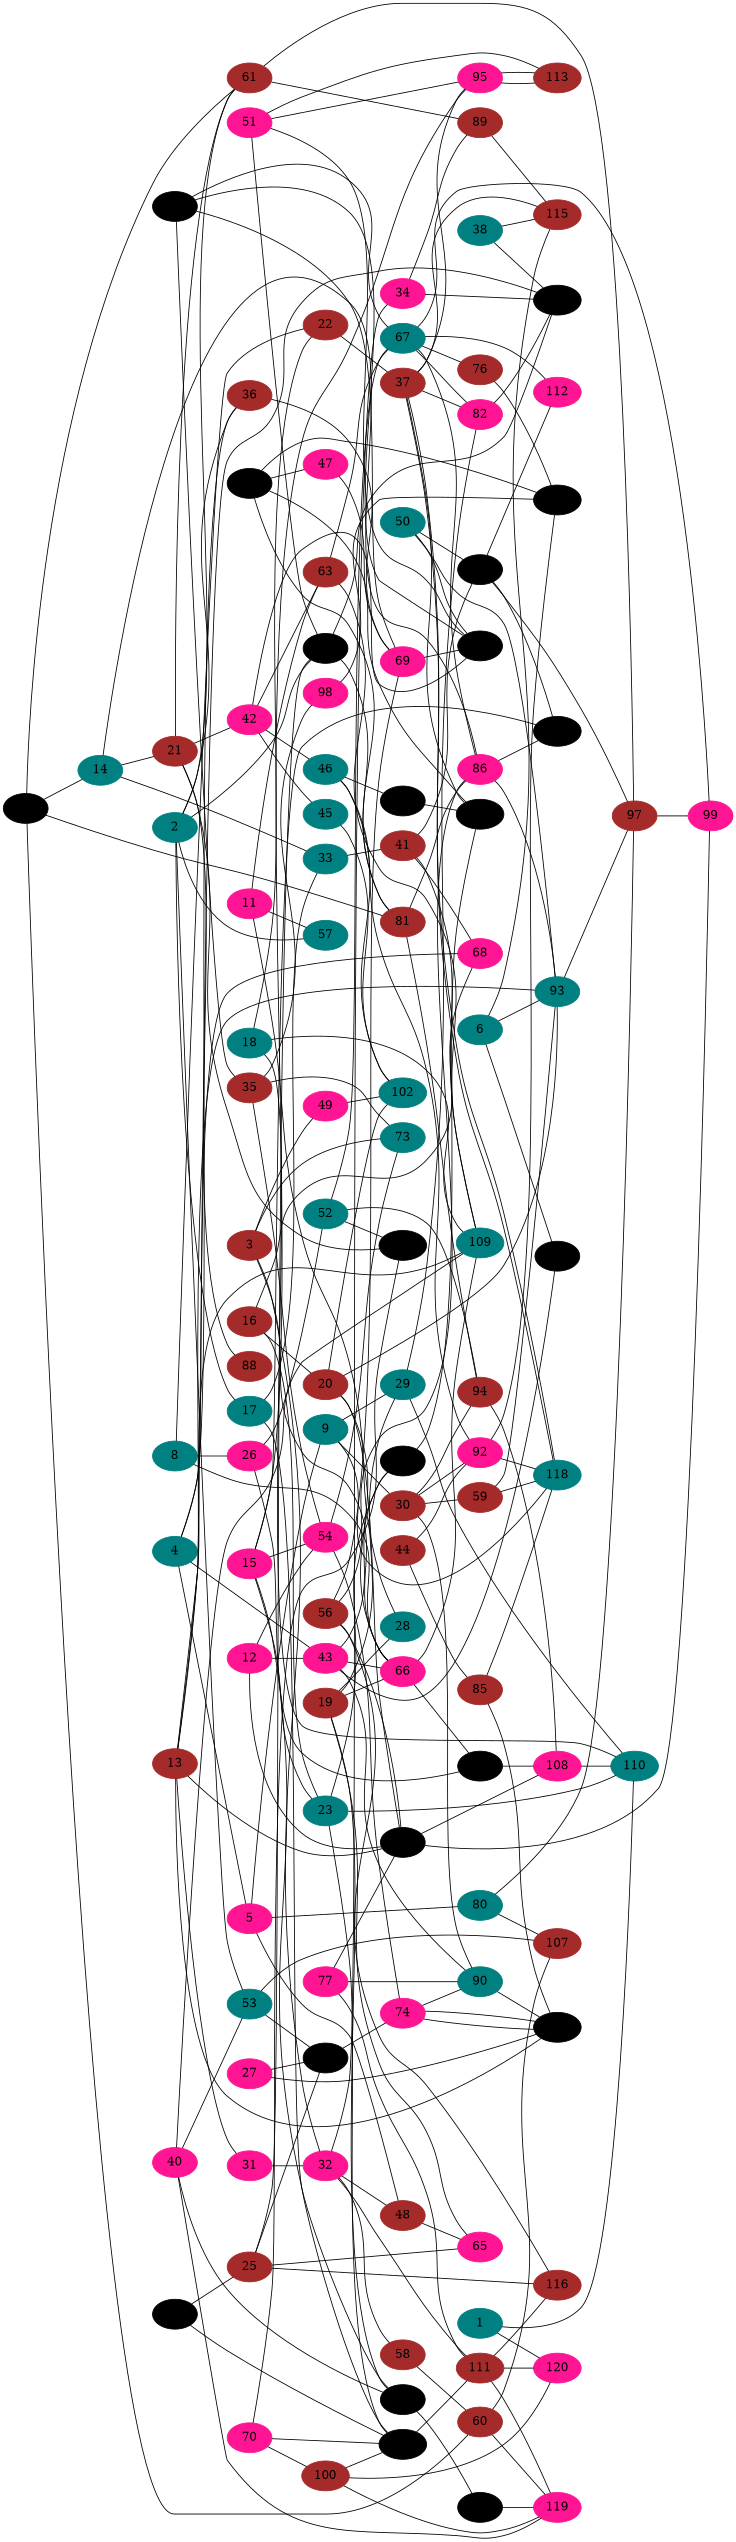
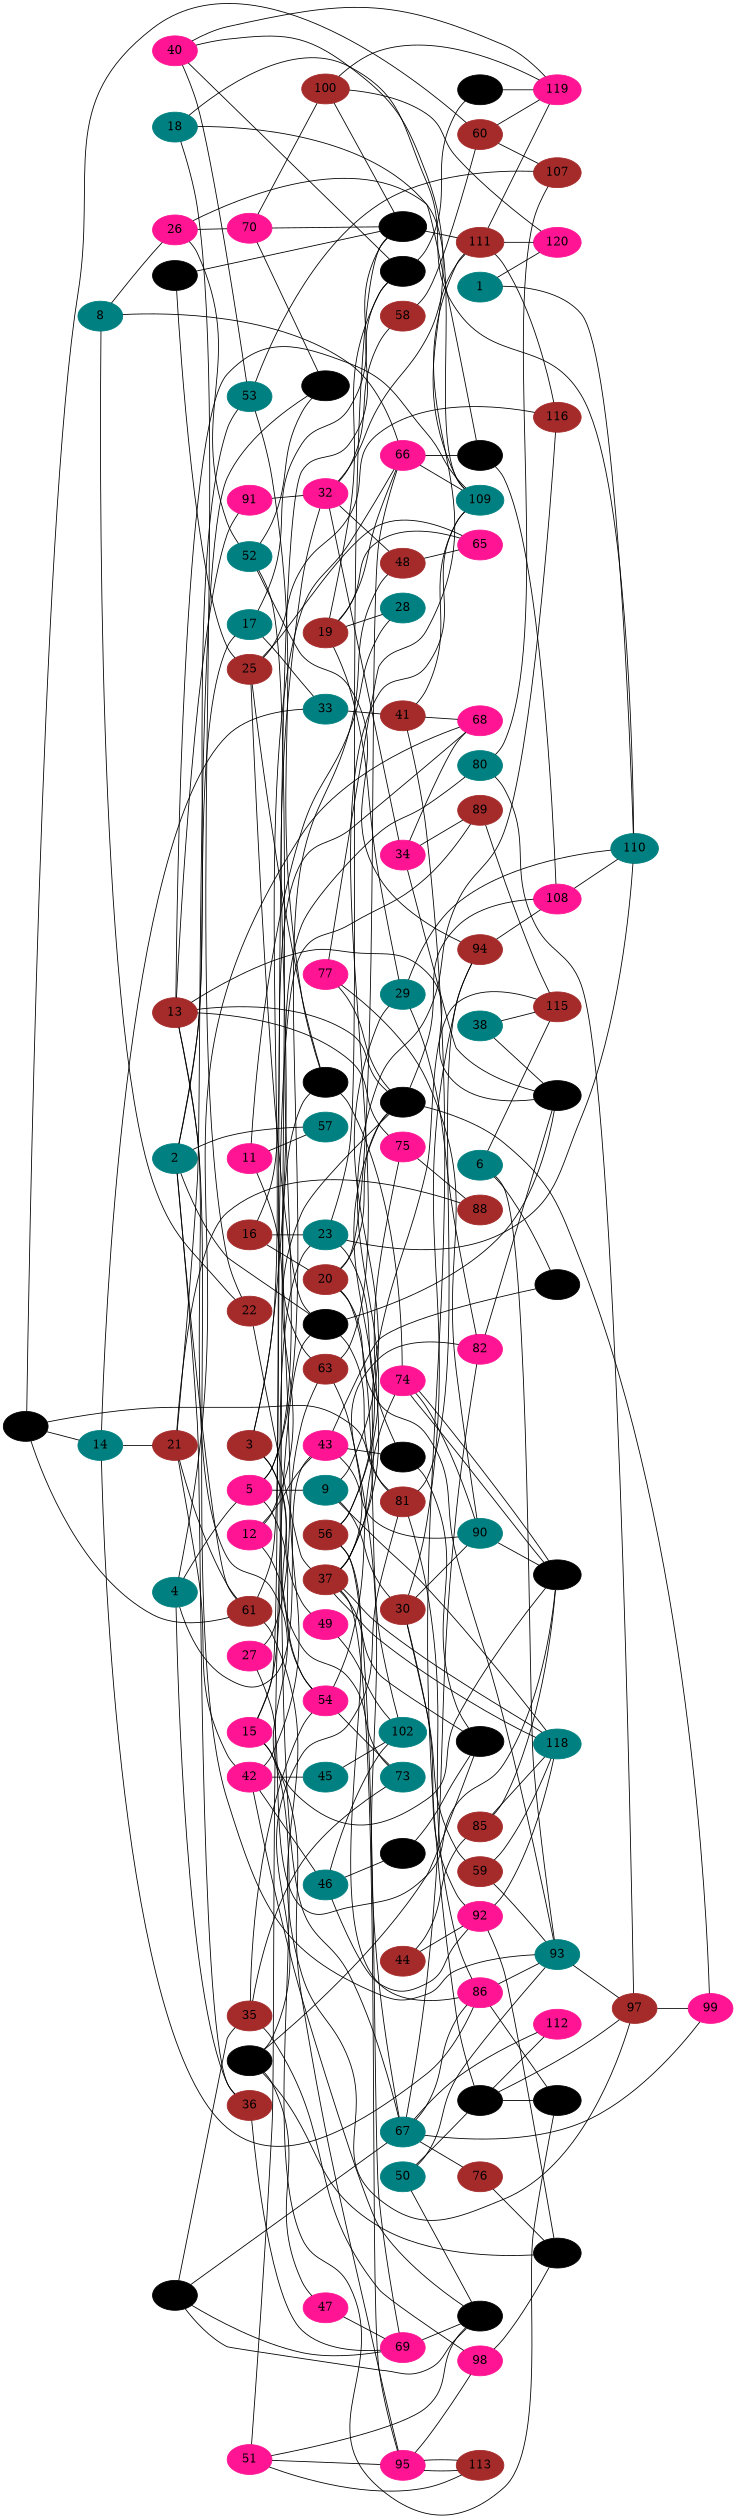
none -> (212, 229)
none -> (434, 785)
none -> (403, 1147)
(287, 1551) -> (288, 1595)
(370, 1666) -> none
(250, 2166) -> (250, 500)
none -> (444, 2414)
